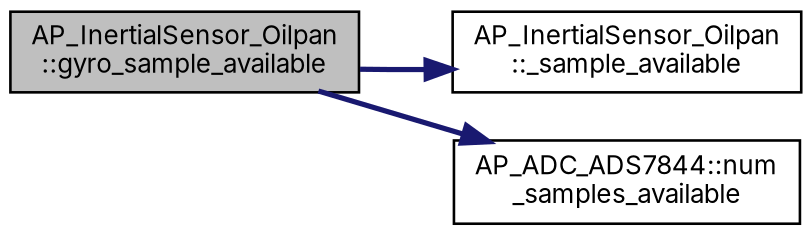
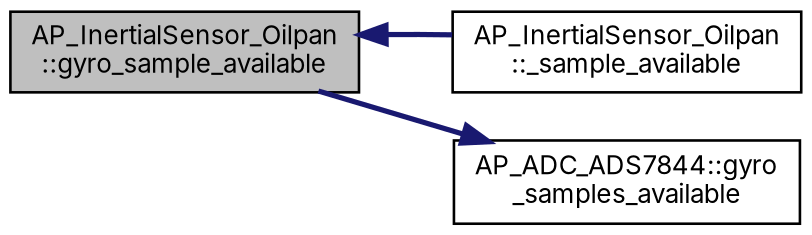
(393, 70) -> (419, 34)
(627, 182) -> (627, 182)
